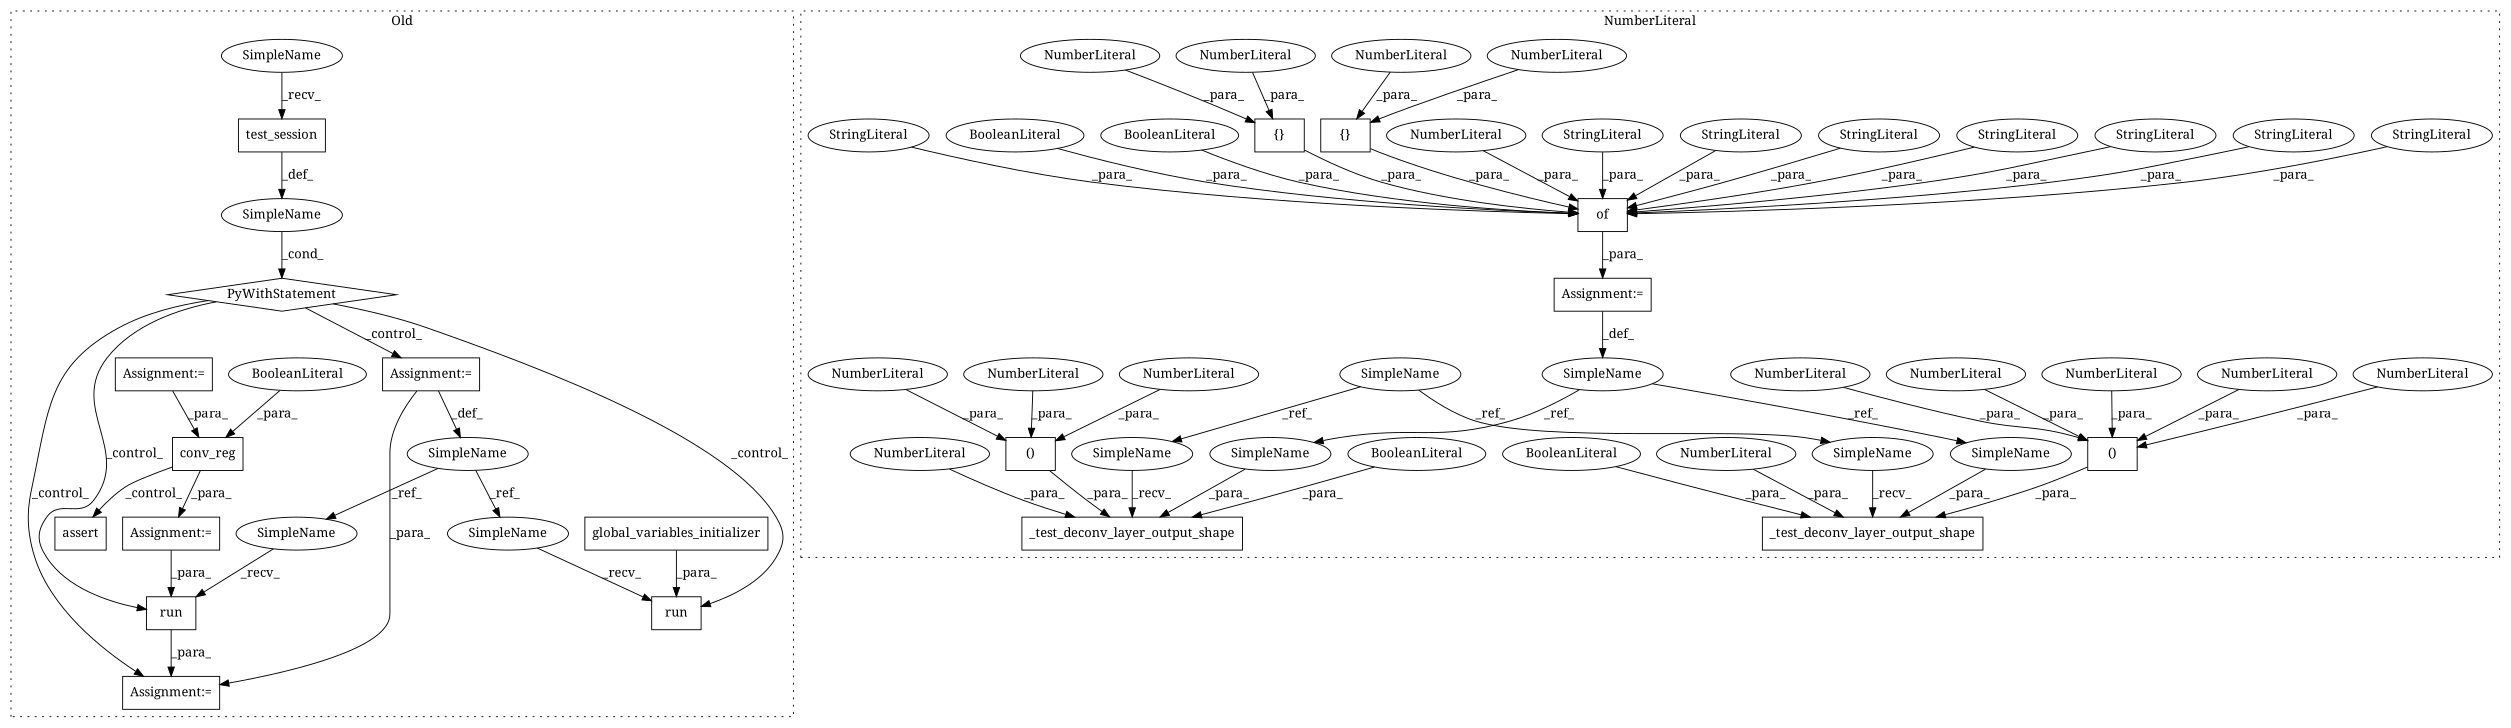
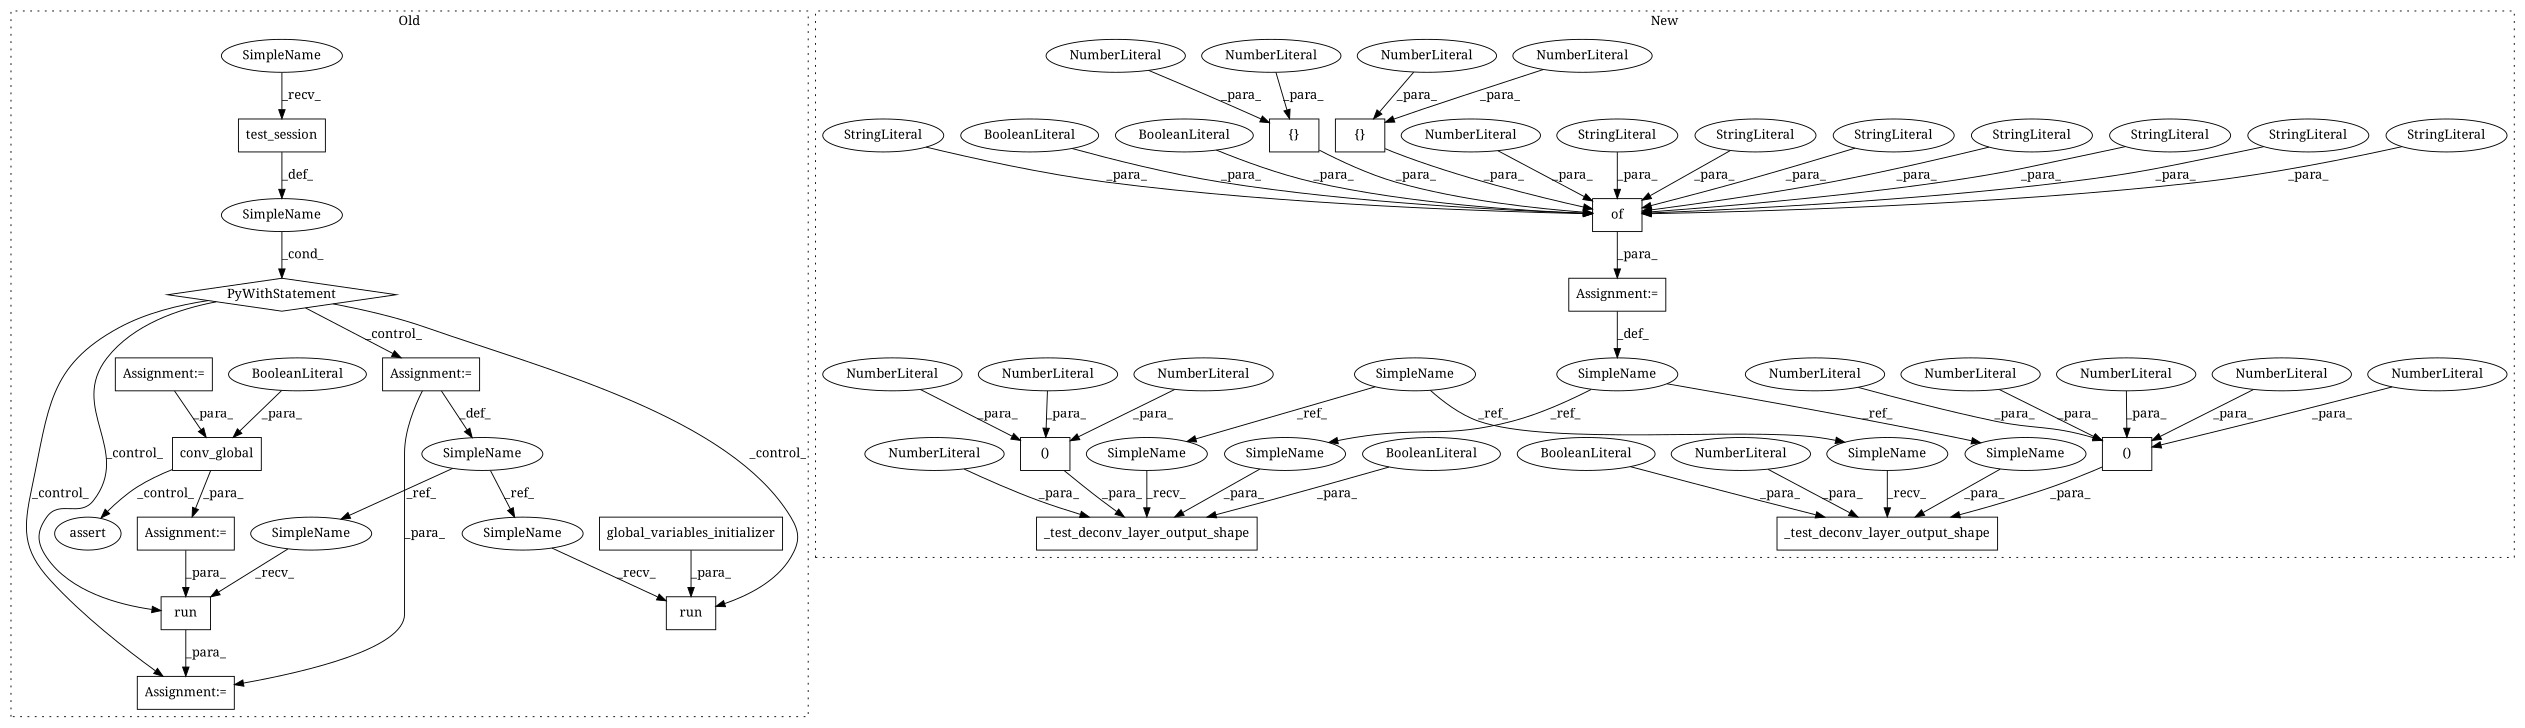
(1650, 22) -> (1665, 22)
(208, 454) -> (217, 454)
(81, 534) -> (88, 534)
